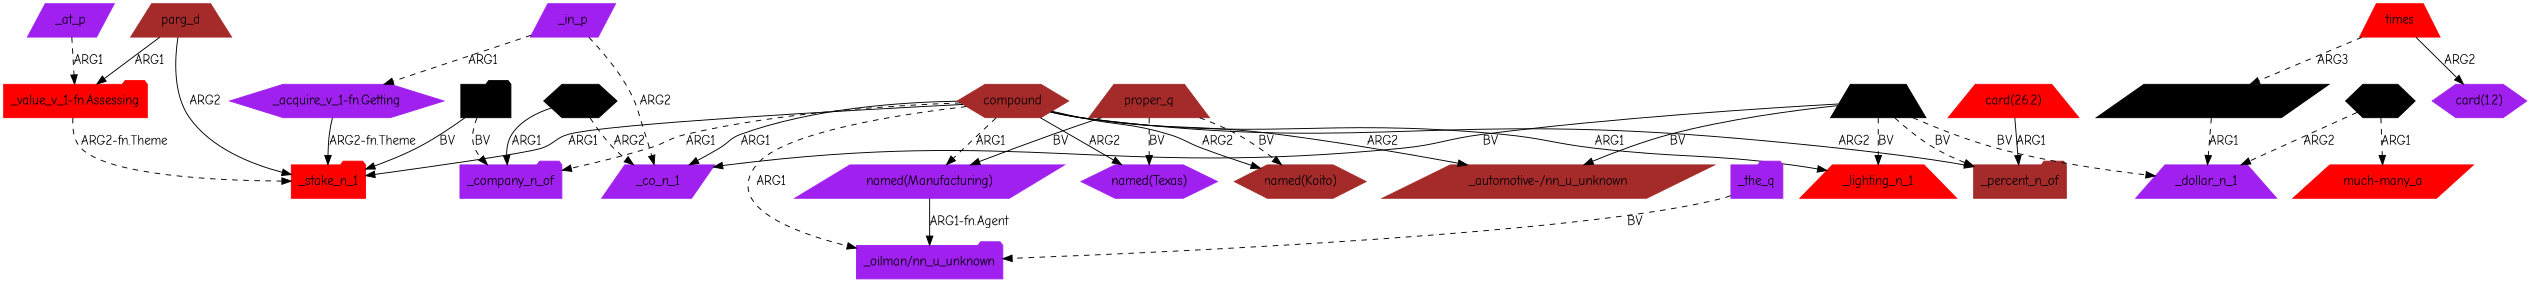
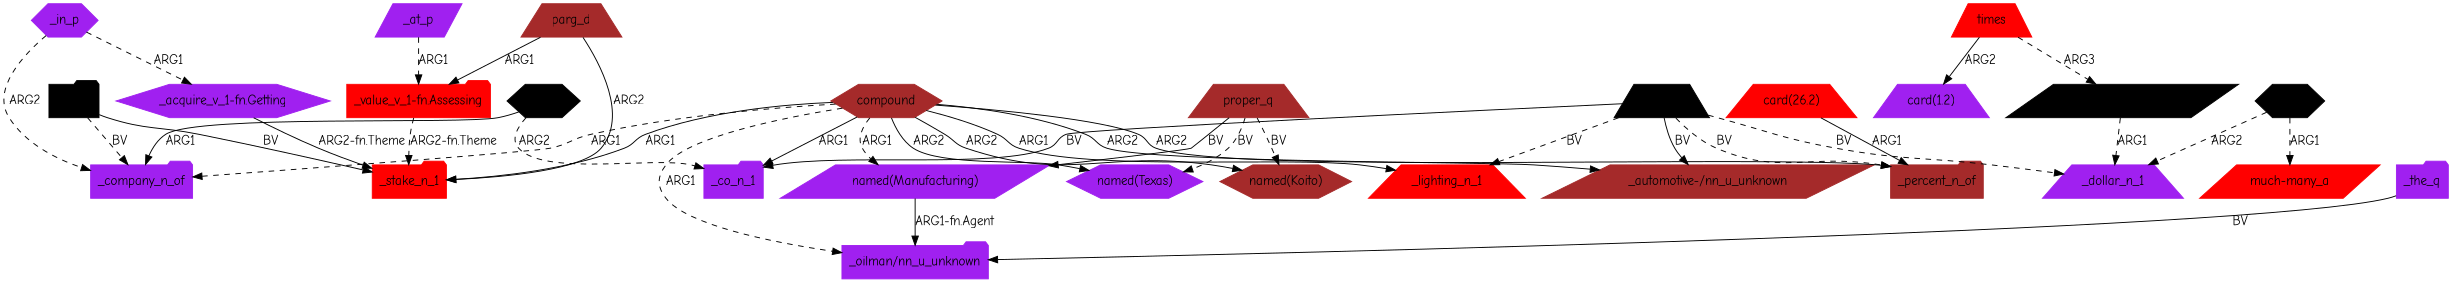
(573, 20) -> (65, 20)
(630, 91) -> (8, 114)
(2479, 101) -> (1931, 101)
(658, 182) -> (734, 182)
(1373, 239) -> (1698, 241)
